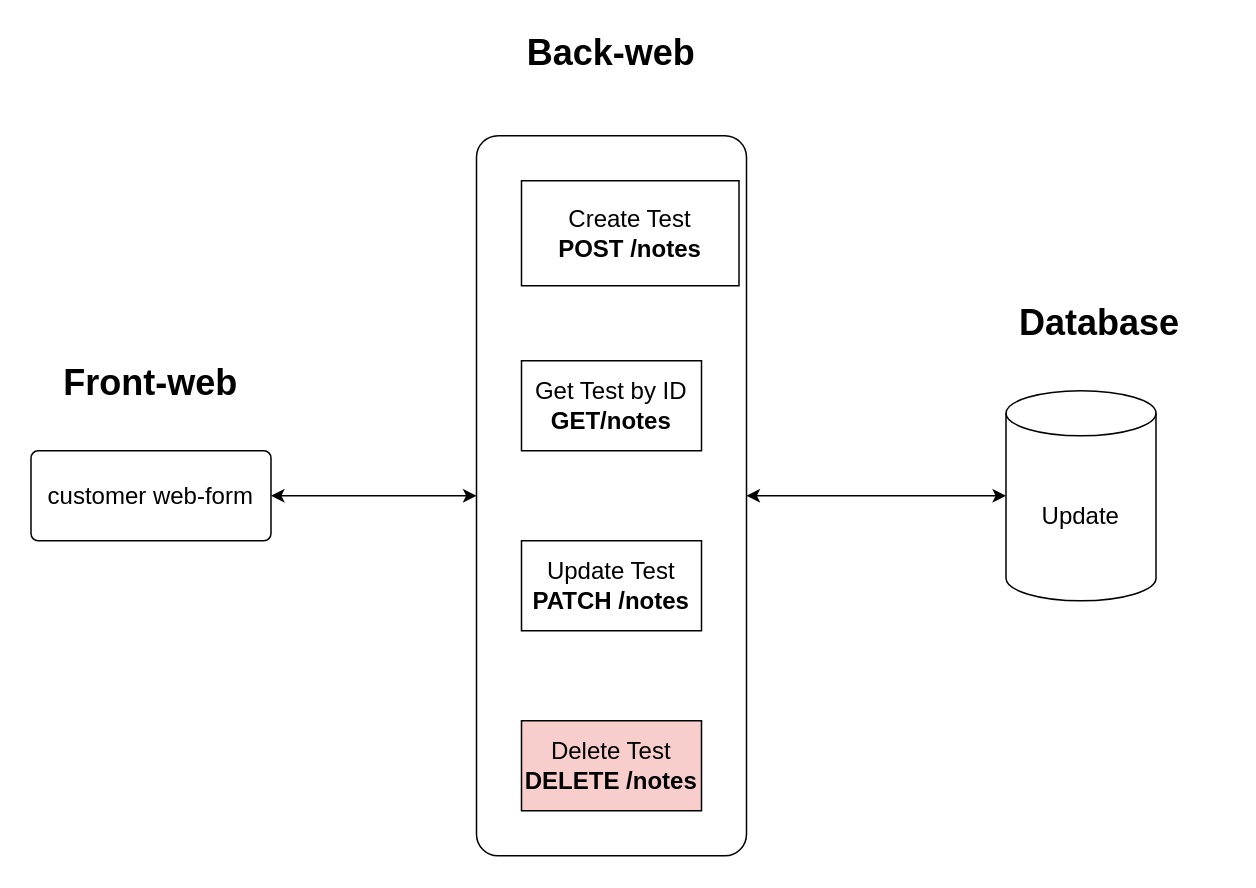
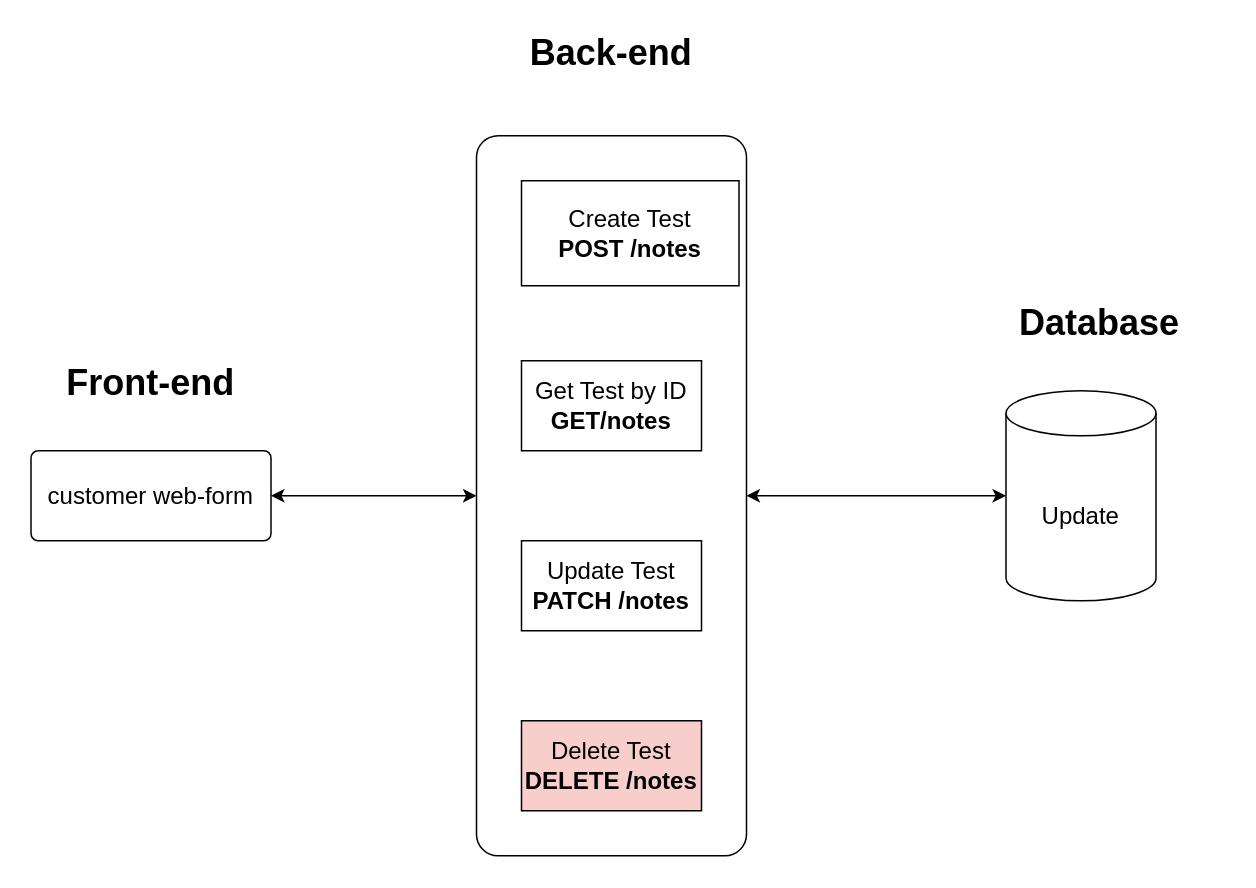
(611, 53) -> (611, 53)
(151, 383) -> (151, 383)
